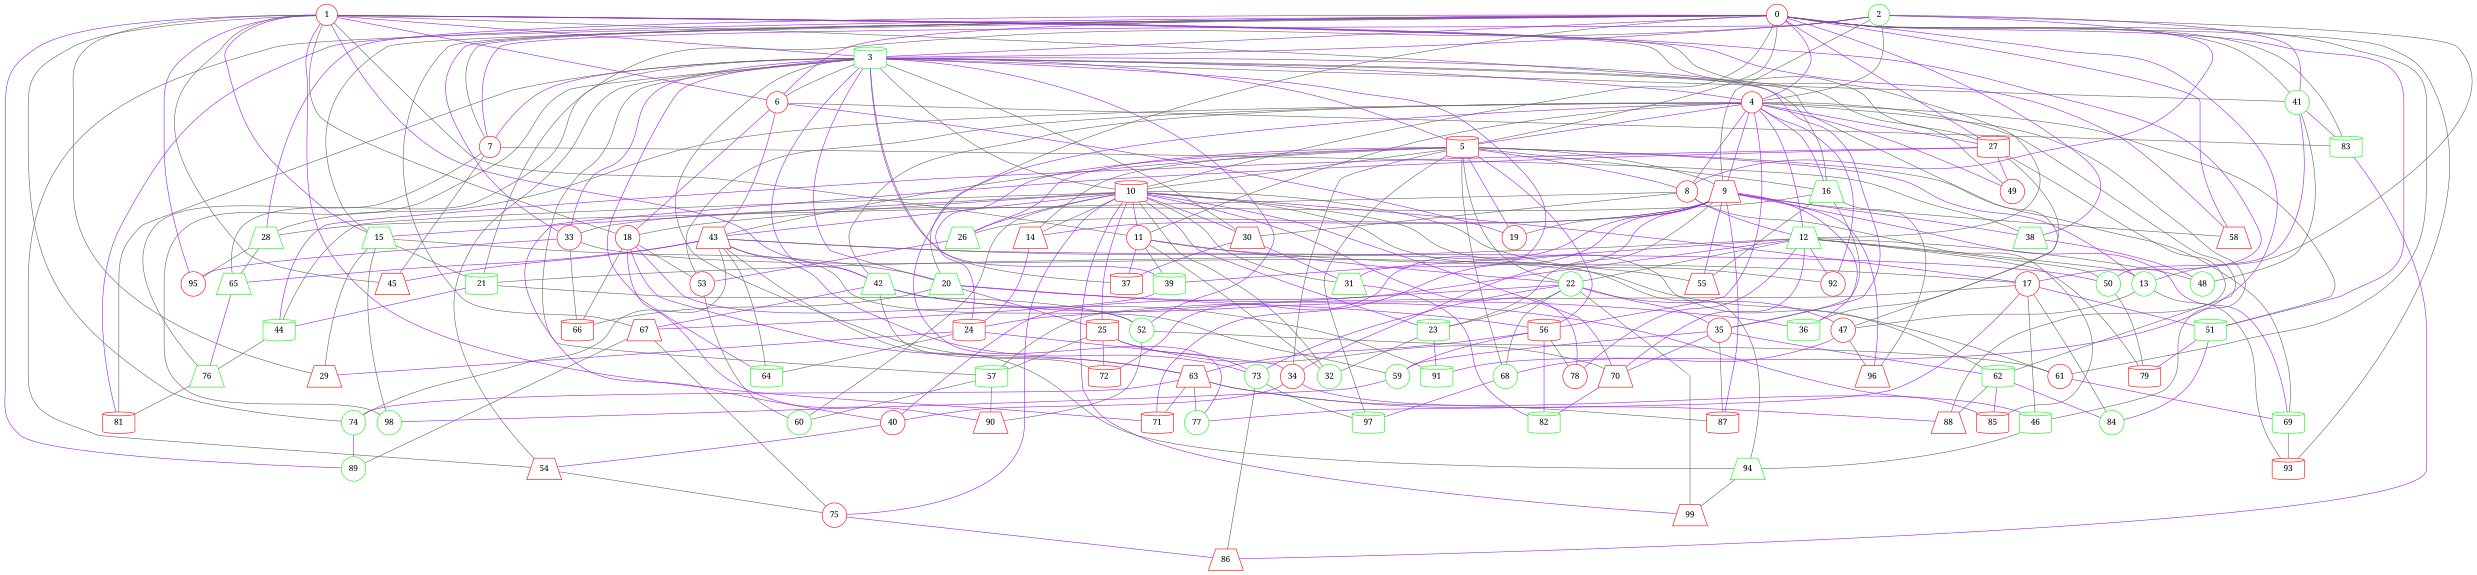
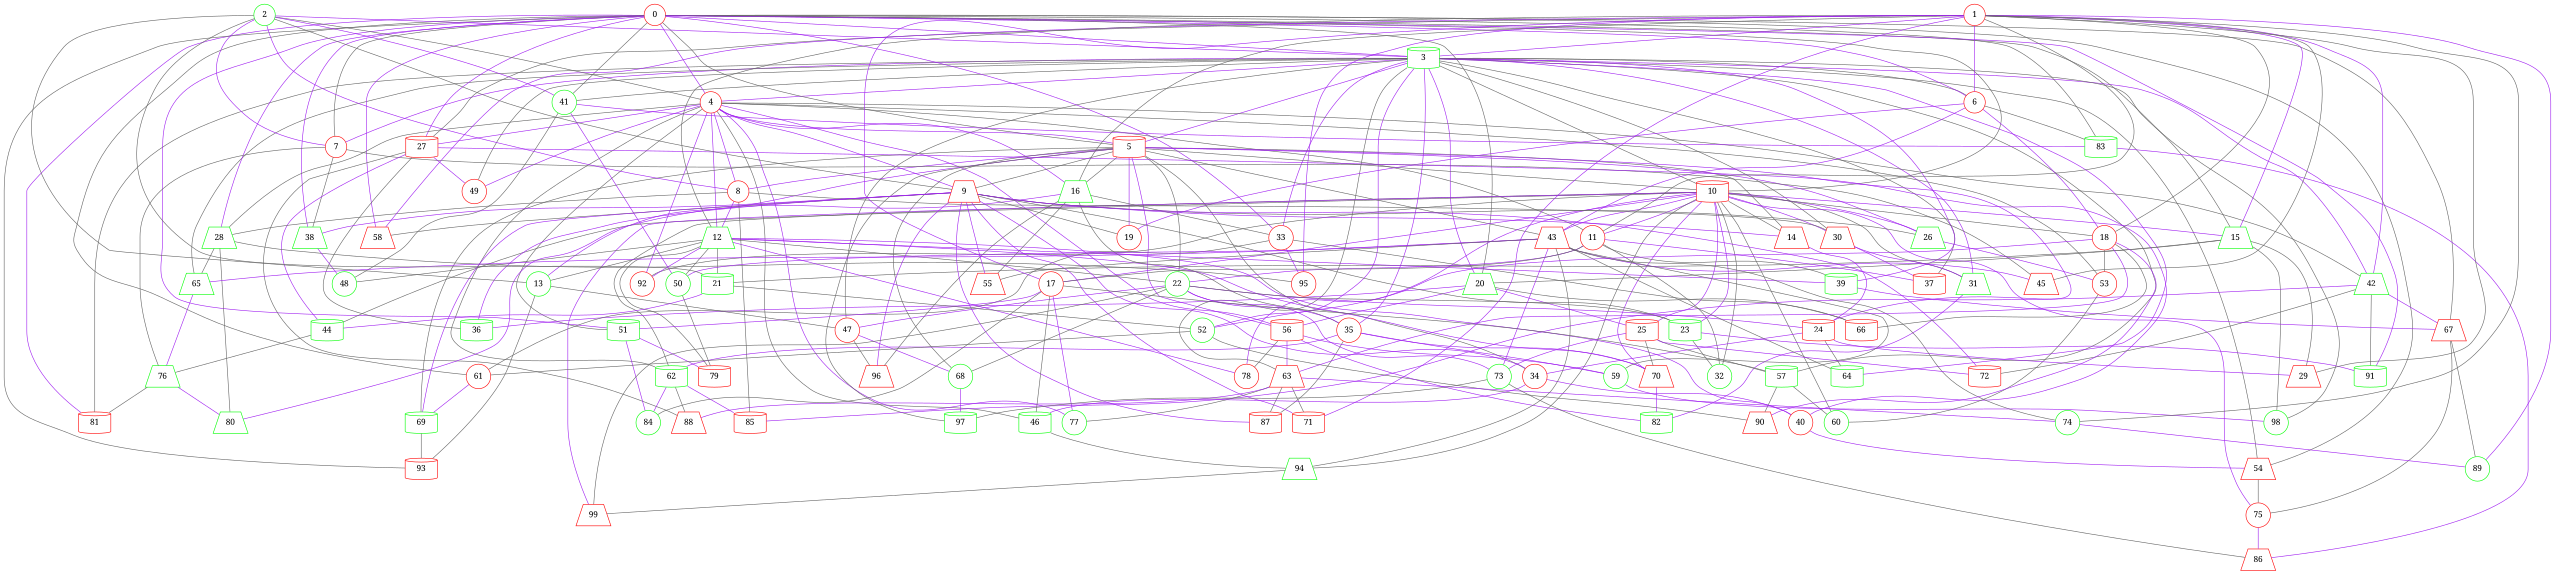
none -> (231, 423)
